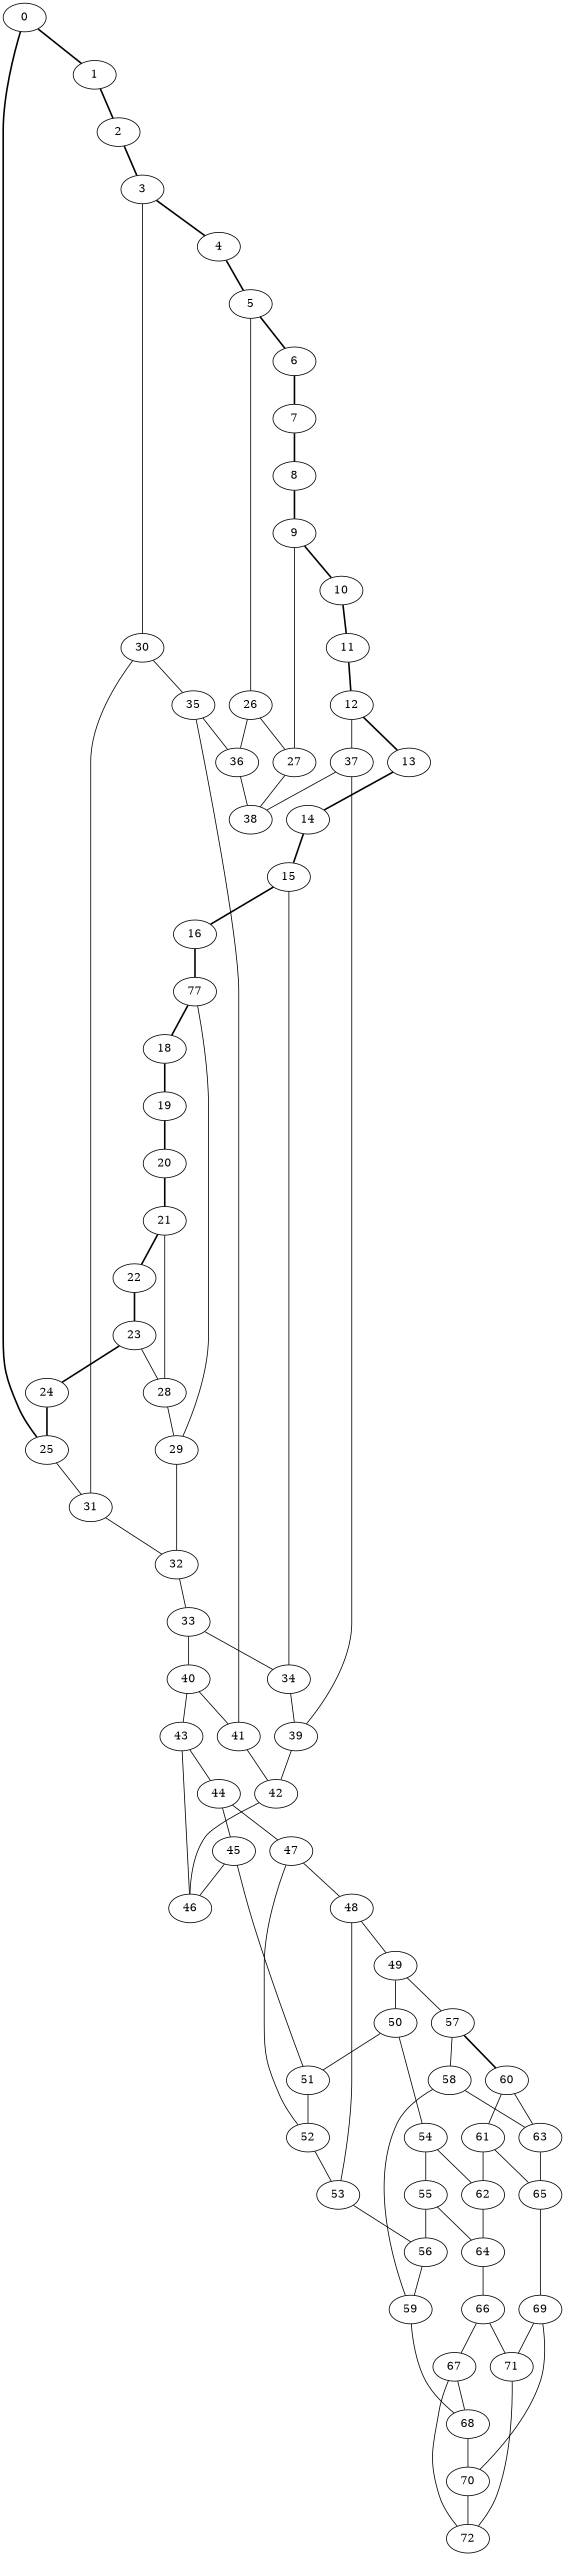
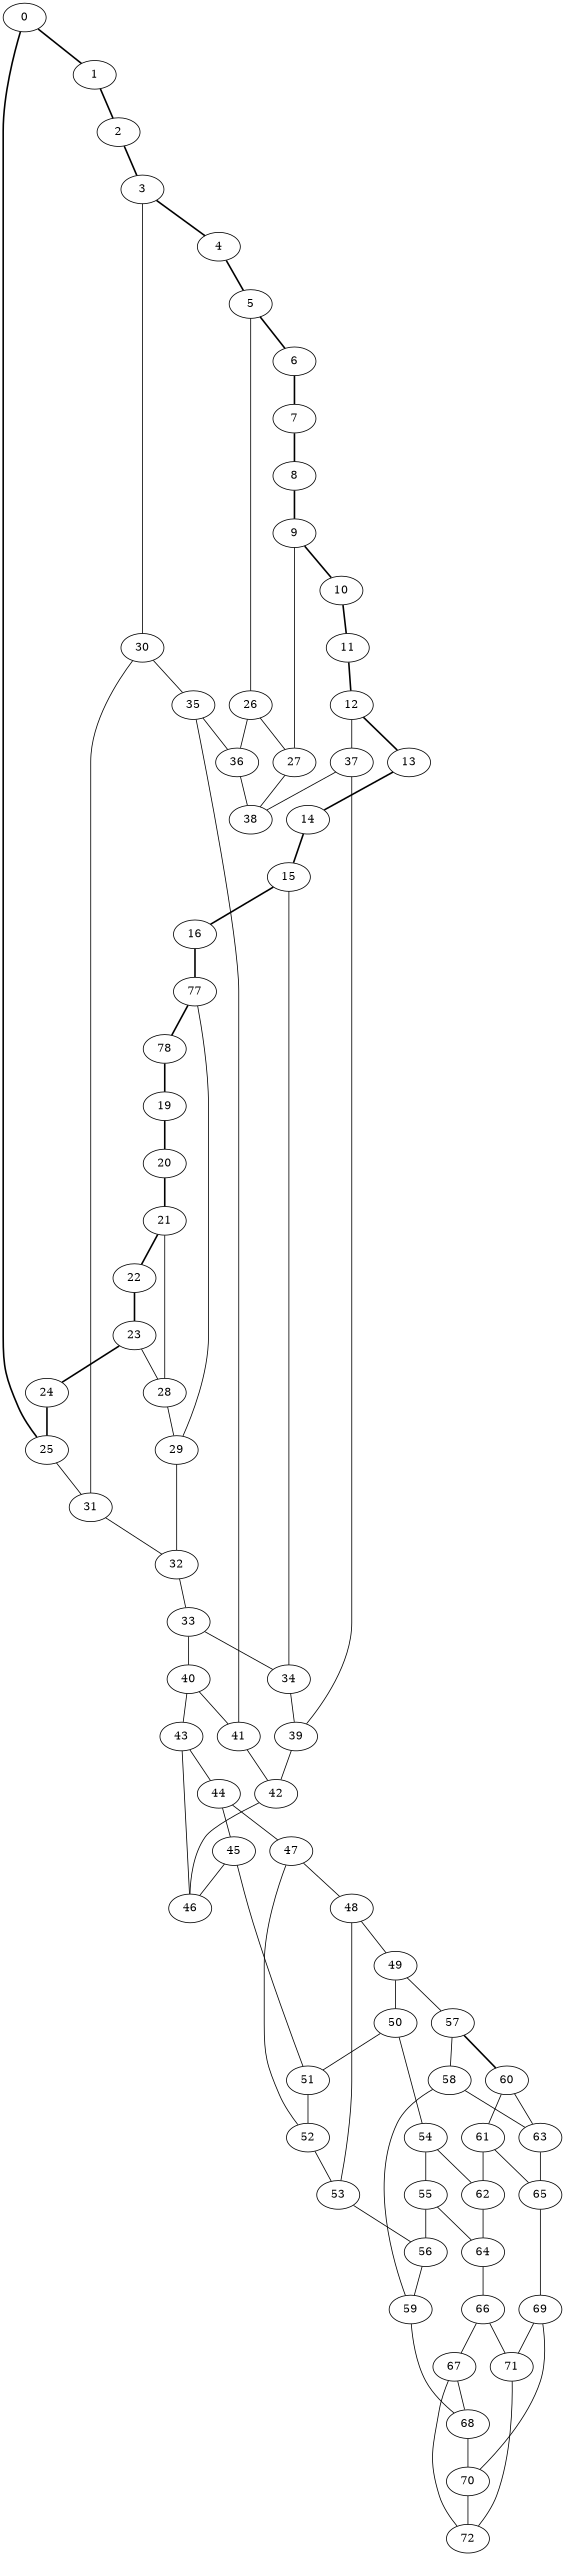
(165, 1049) -> (165, 1049)
